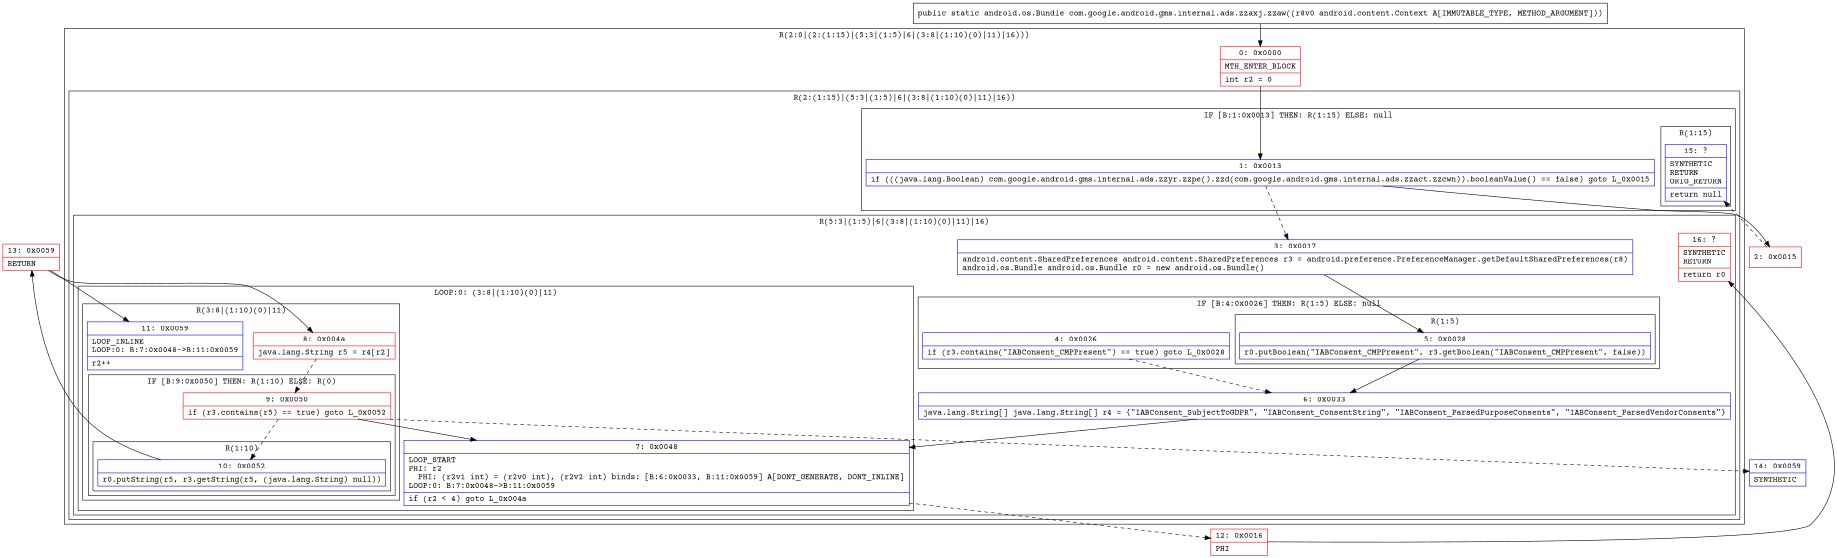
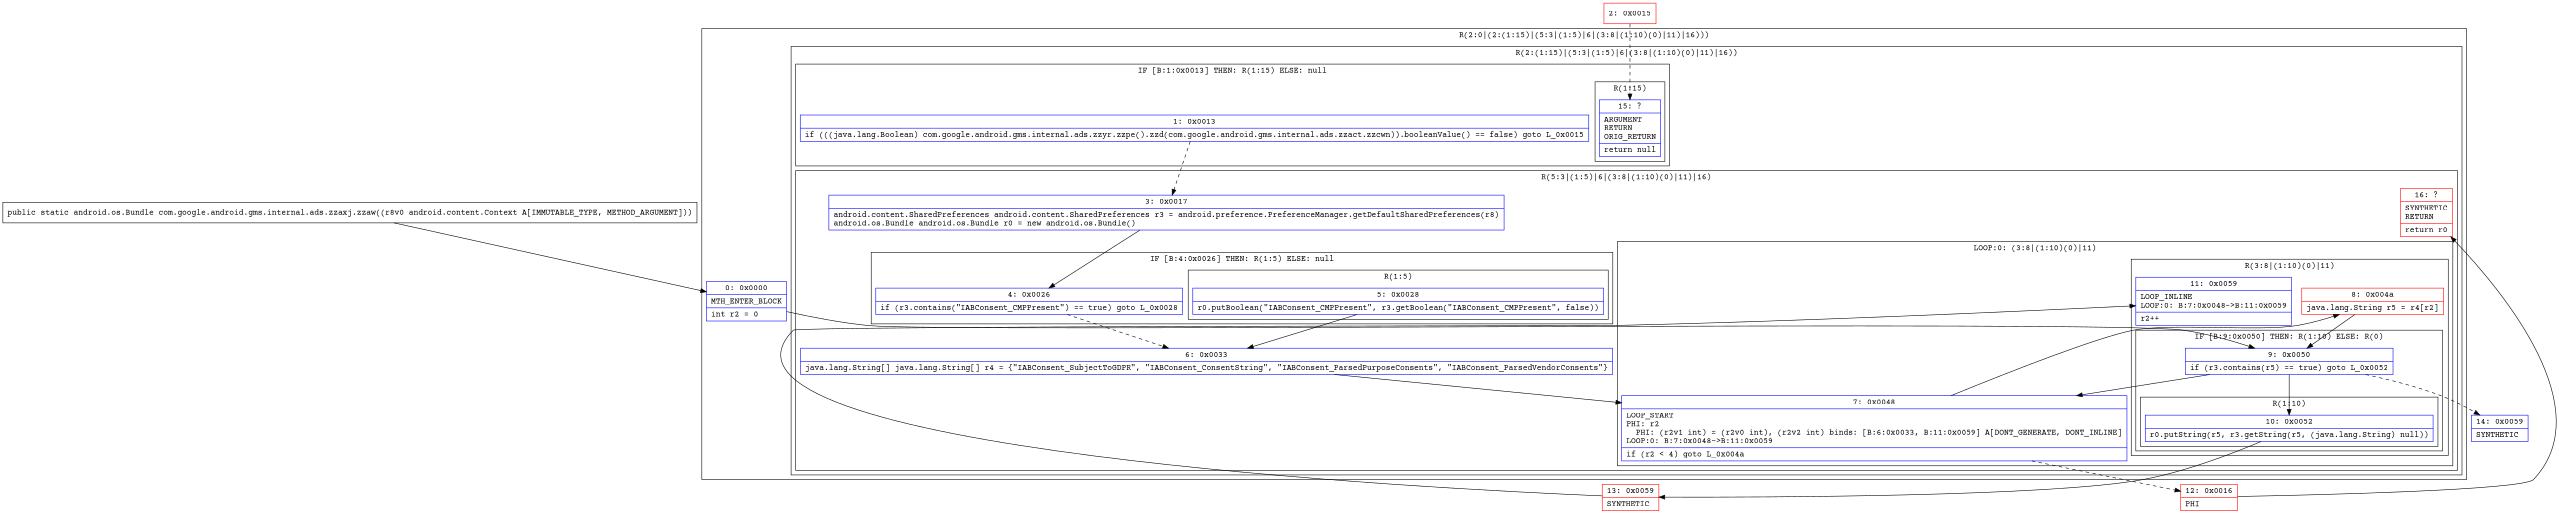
(1260, 66) -> (746, 301)
(1260, 120) -> (1738, 326)
(1691, 164) -> (1623, 119)
(1580, 204) -> none
(22, 264) -> (1628, 504)
(184, 283) -> (2128, 332)
(1371, 302) -> (1097, 257)
(308, 371) -> (2338, 327)
(287, 406) -> (2289, 361)
(266, 437) -> (2289, 392)
